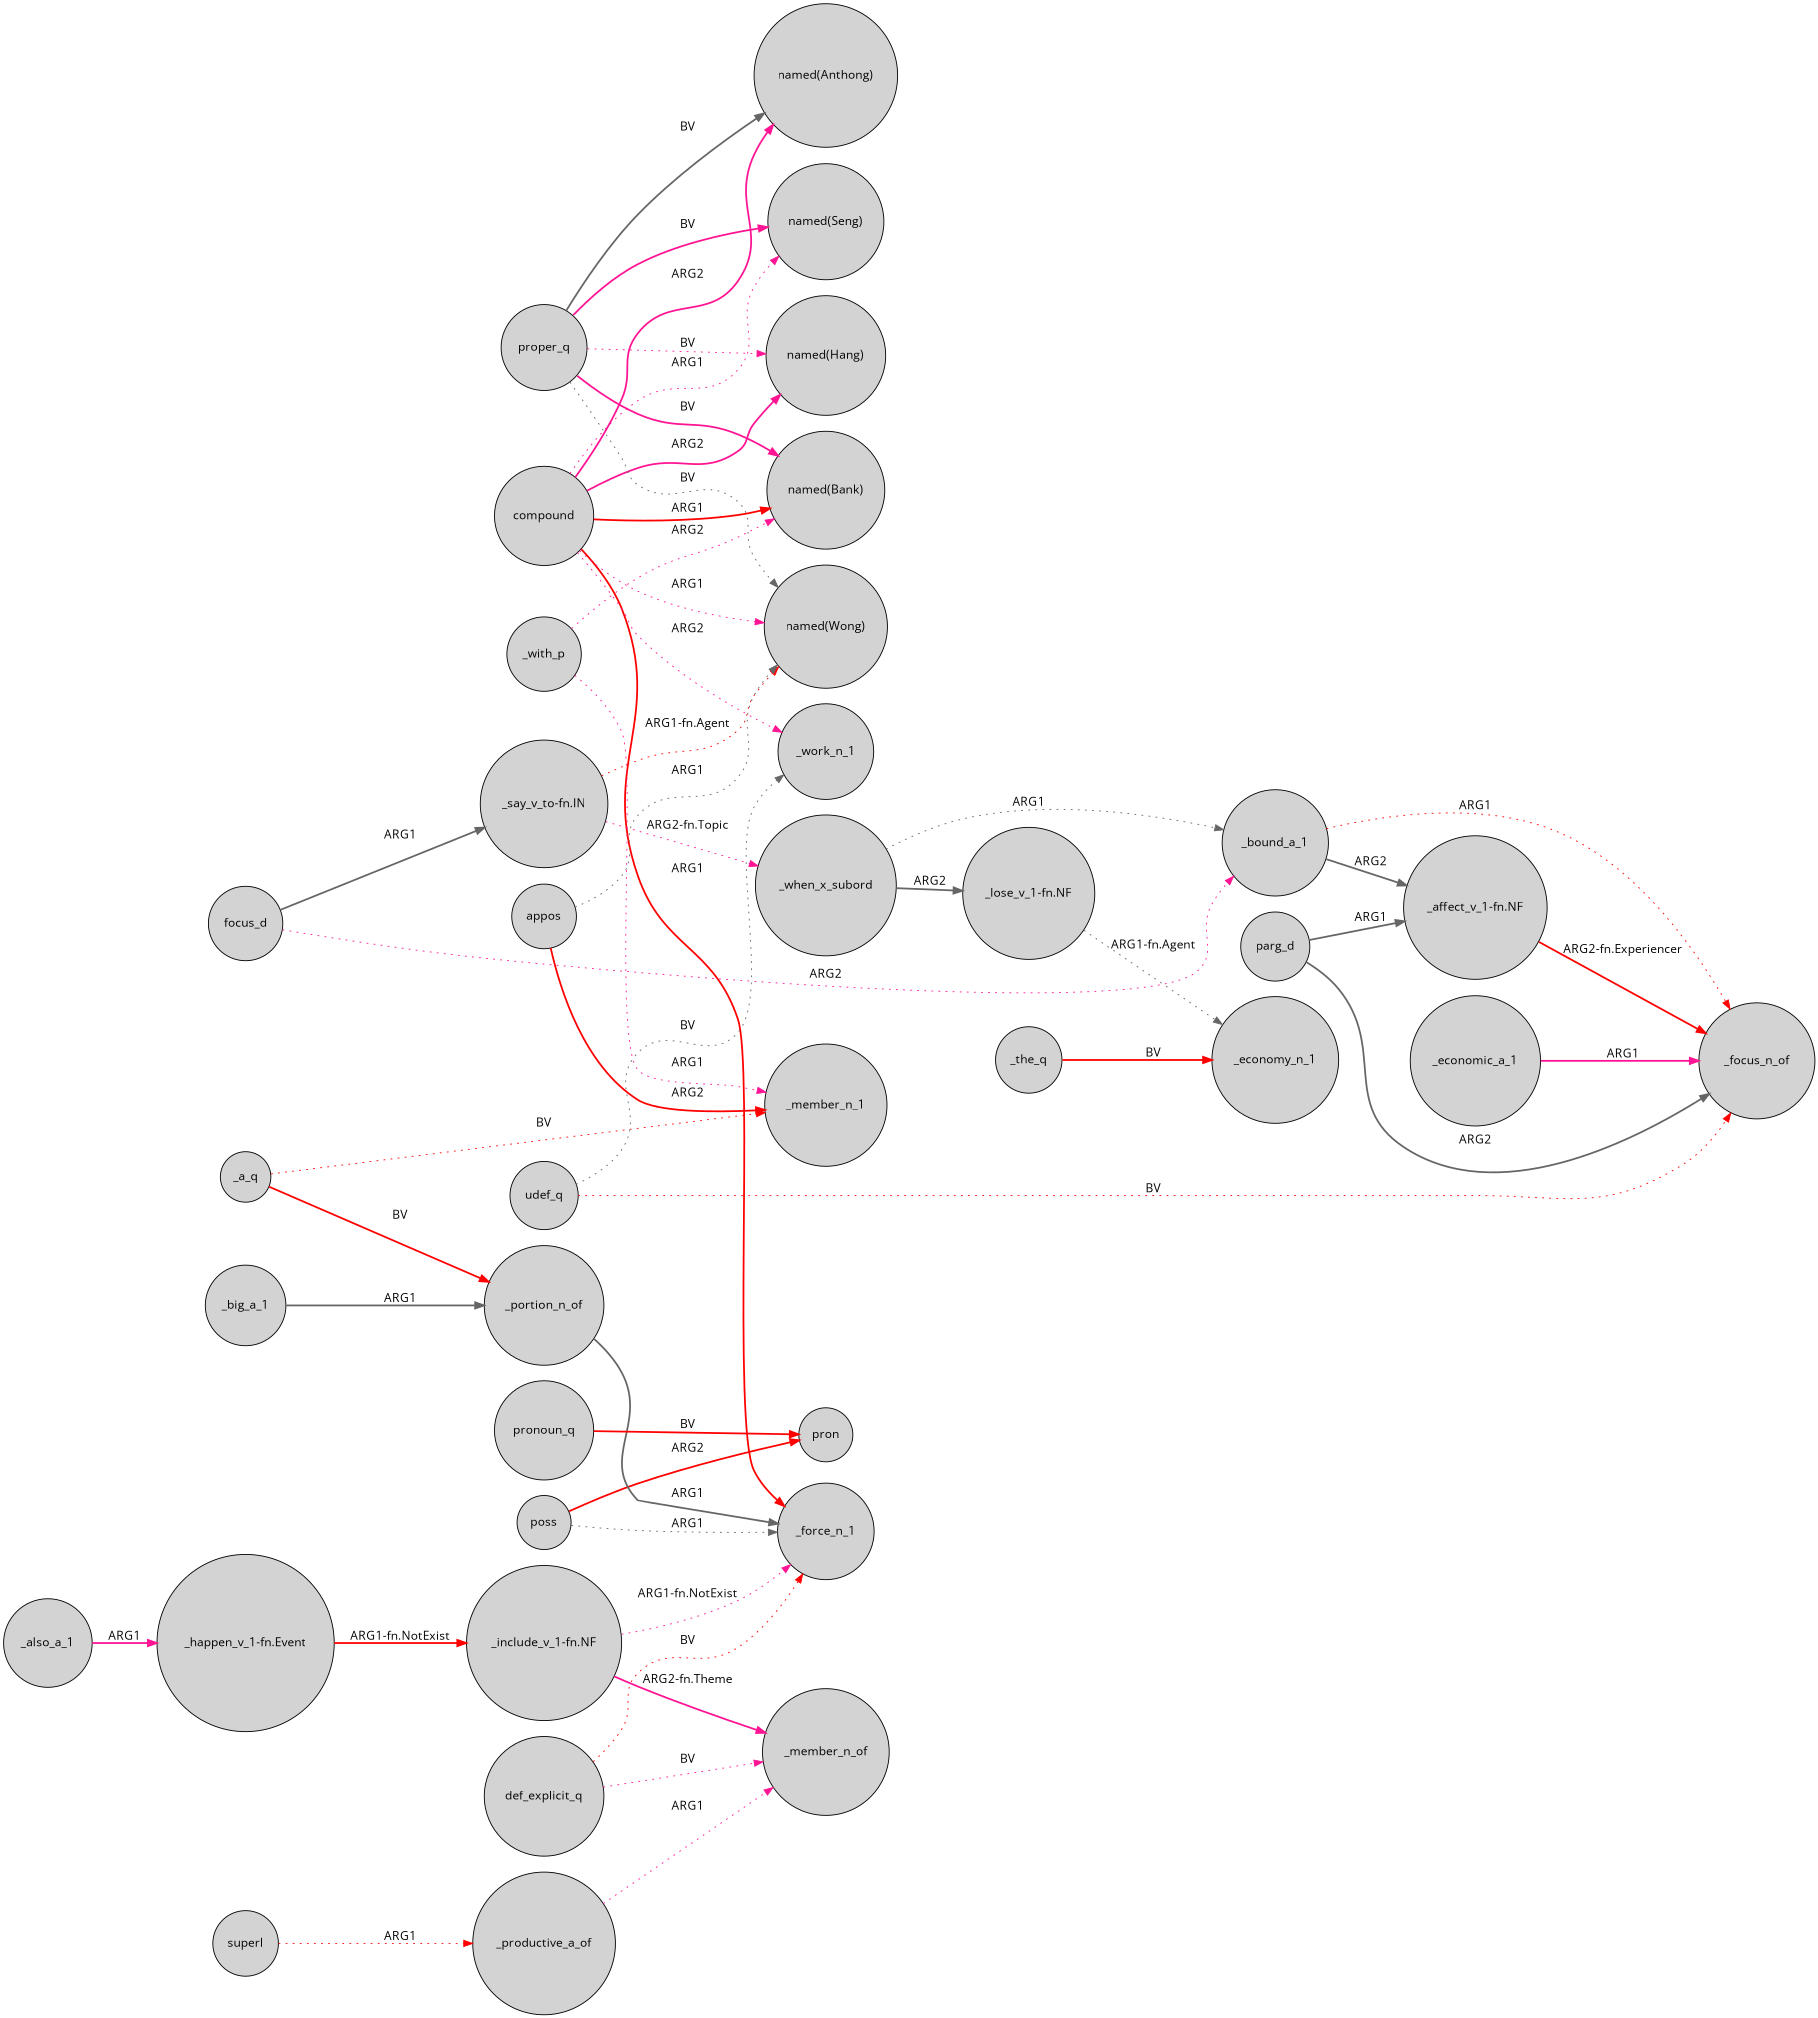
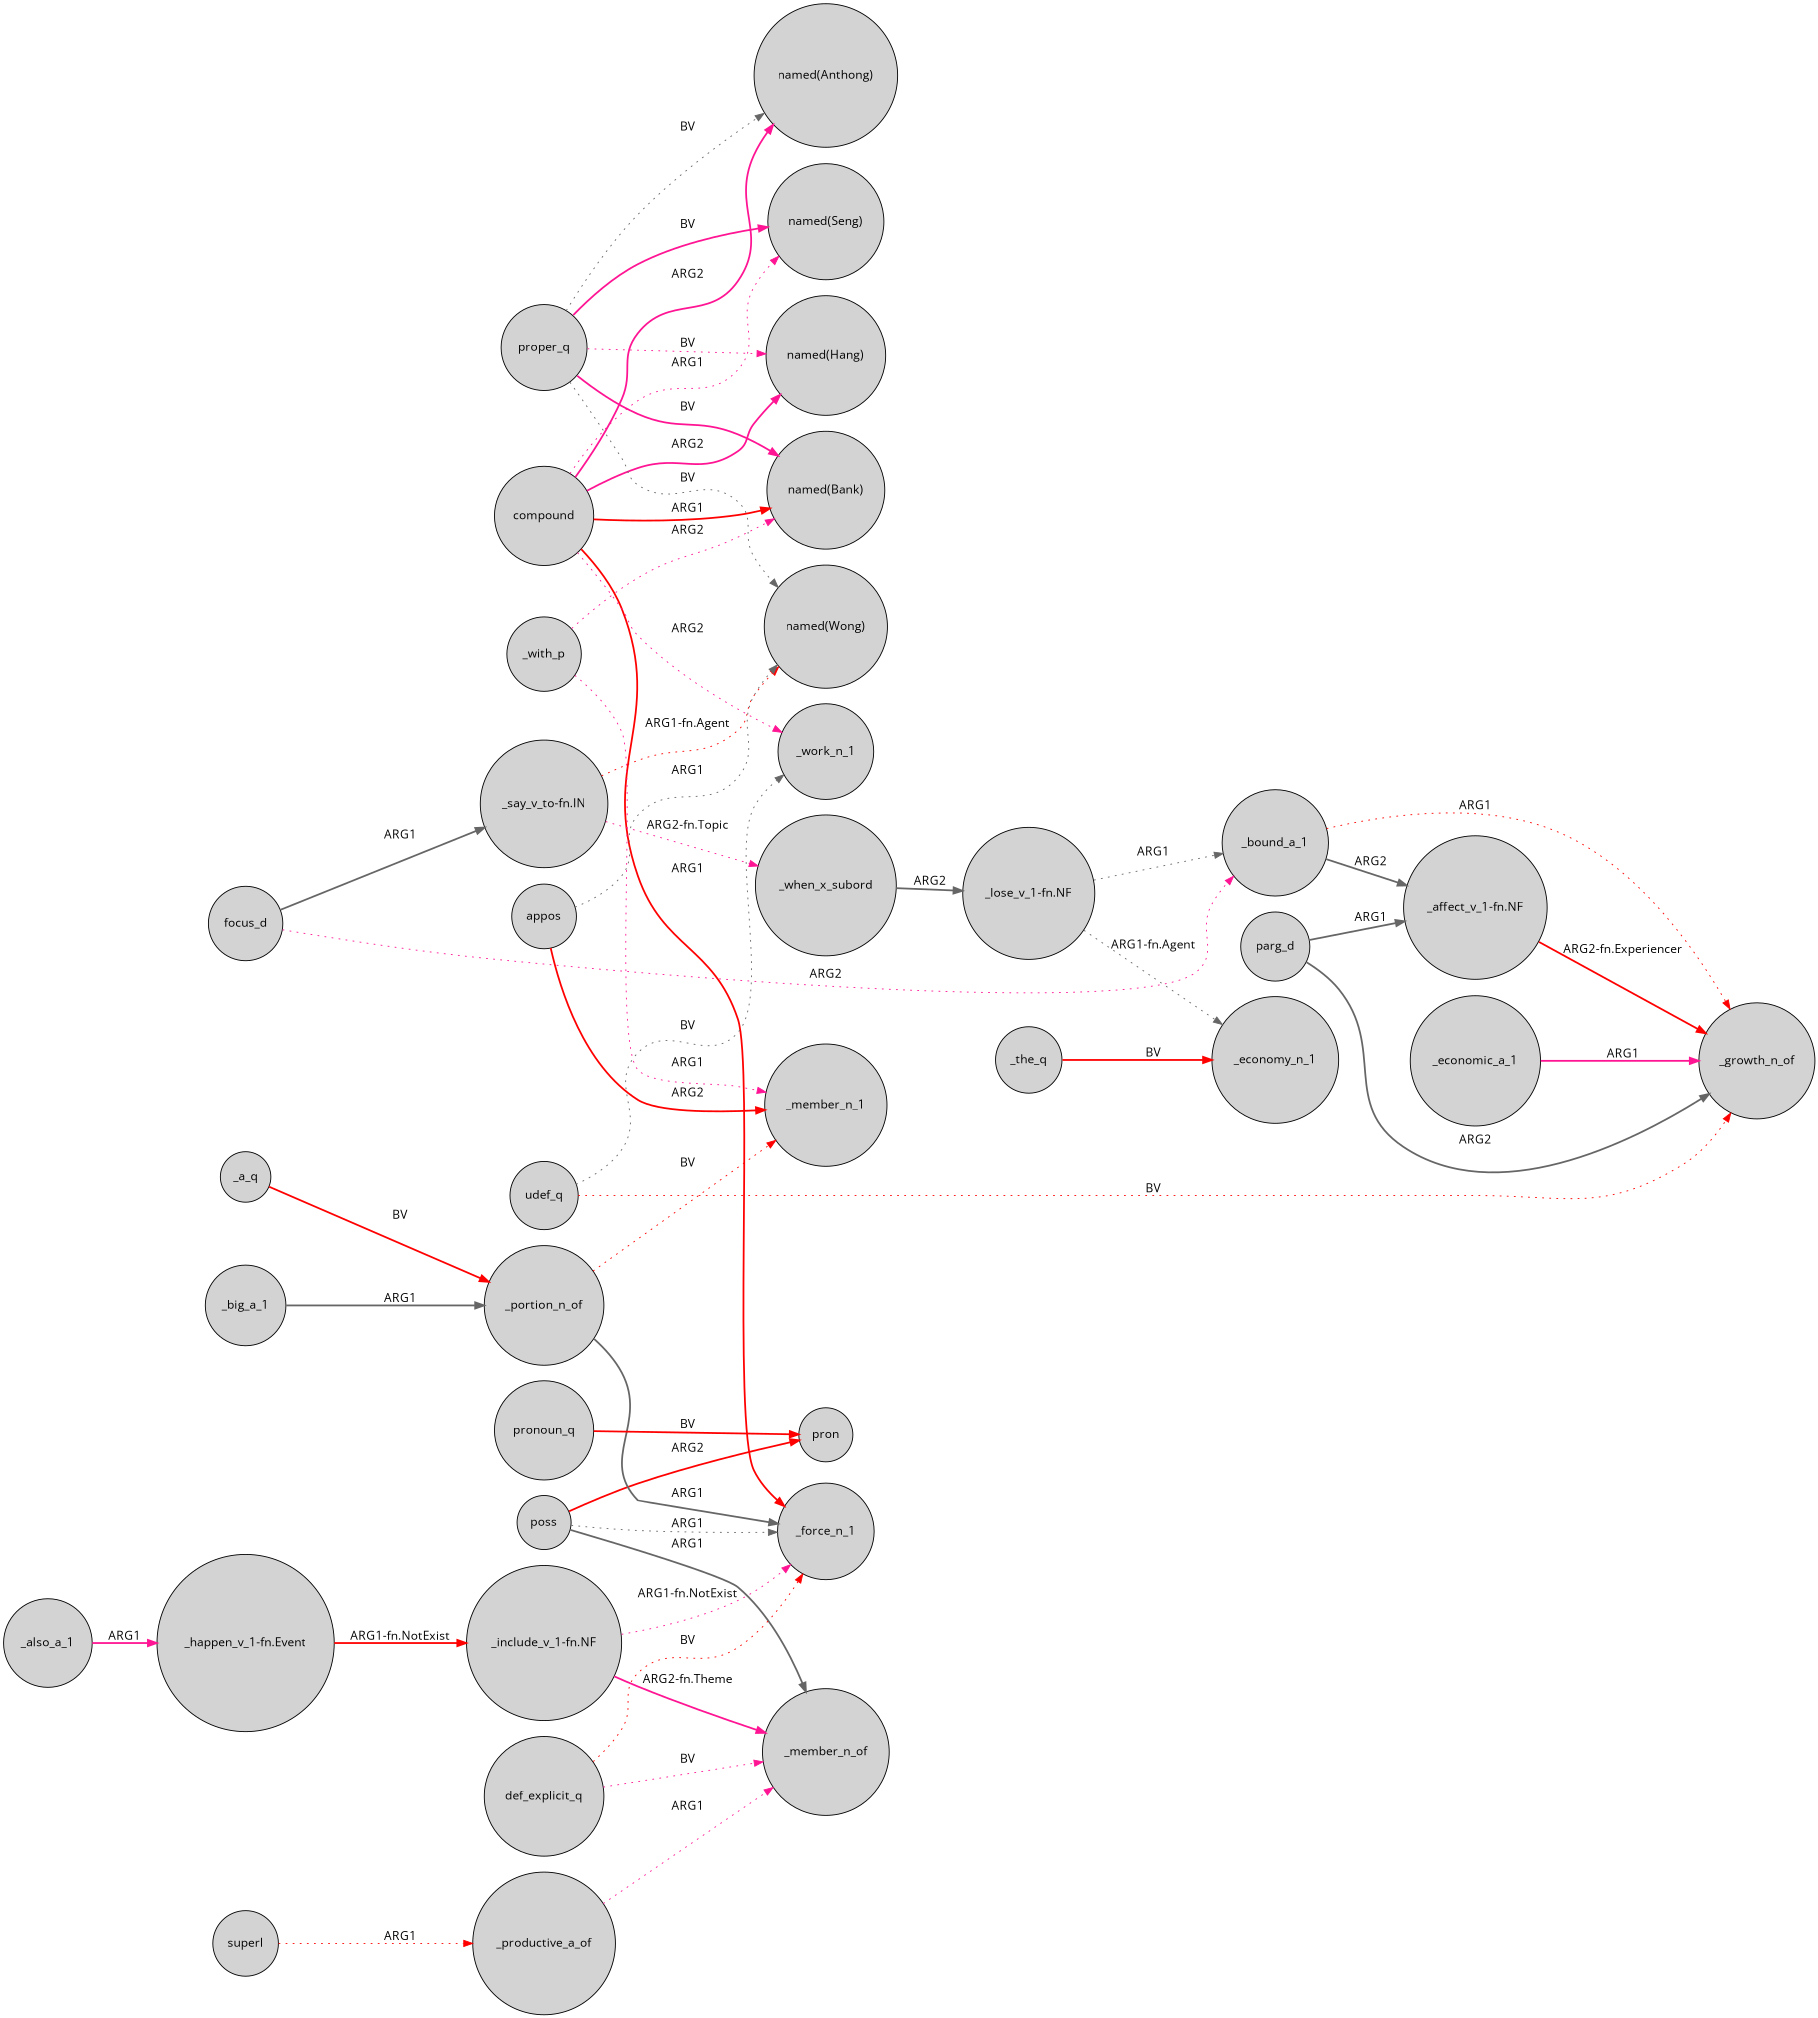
(650, 203) -> (650, 203)
(661, 601) -> none
(1048, 810) -> (1154, 868)
(1757, 1061) -> (1757, 1061)
(514, 1144) -> (681, 1208)
none -> (711, 1575)
